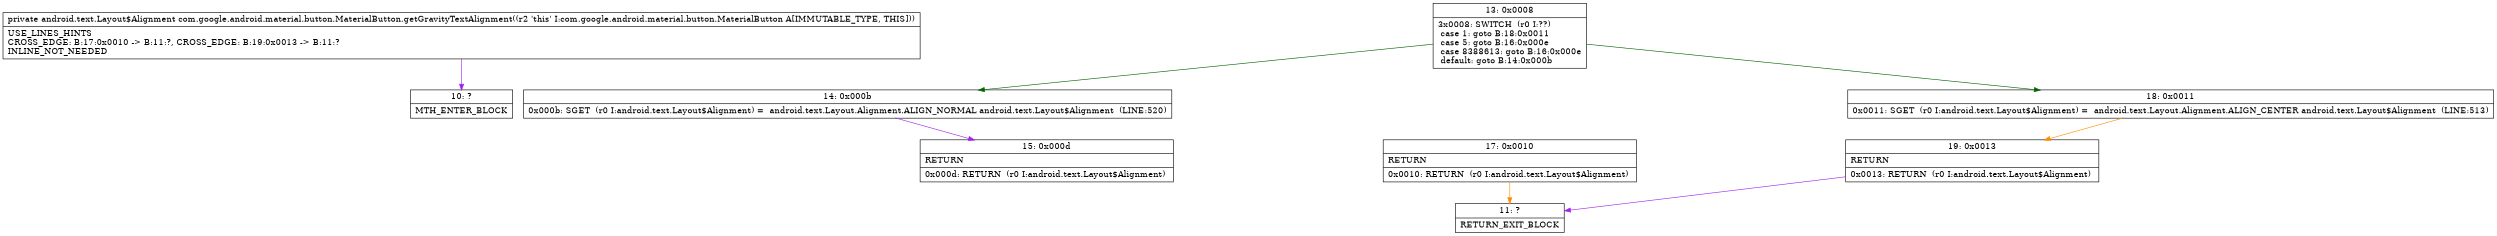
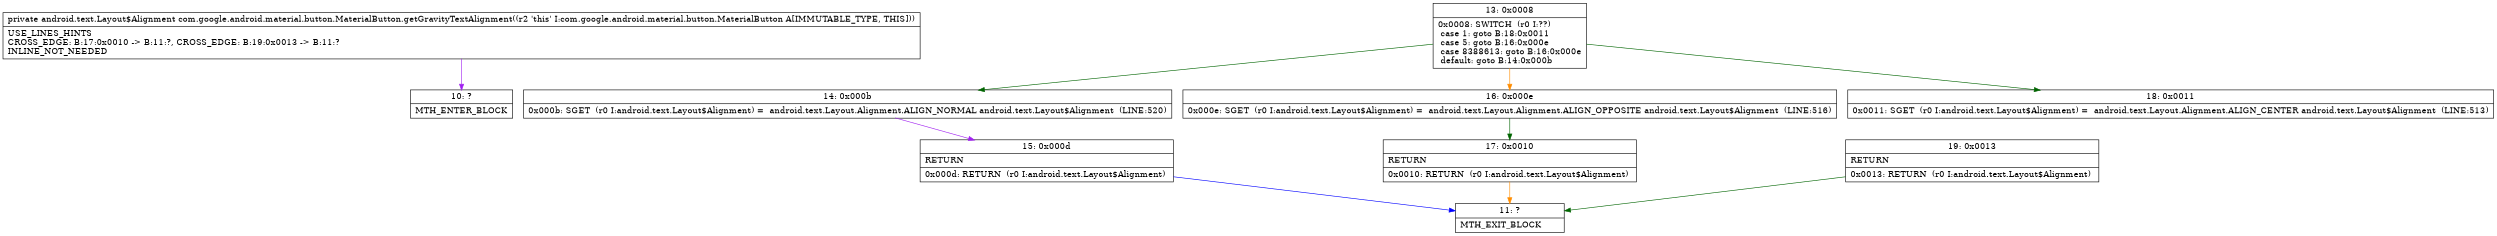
(1494, 25) -> (1494, 25)
none -> (1510, 104)
(2087, 128) -> none
none -> (1311, 193)
(1708, 193) -> (1708, 193)
(1510, 225) -> (1501, 225)
